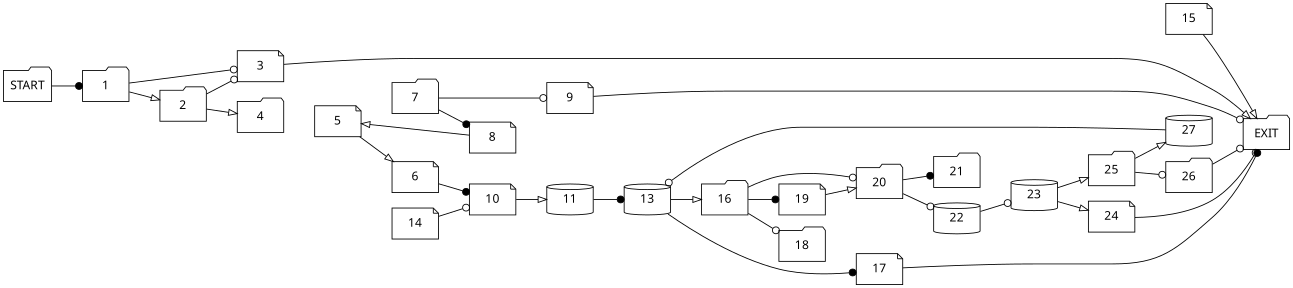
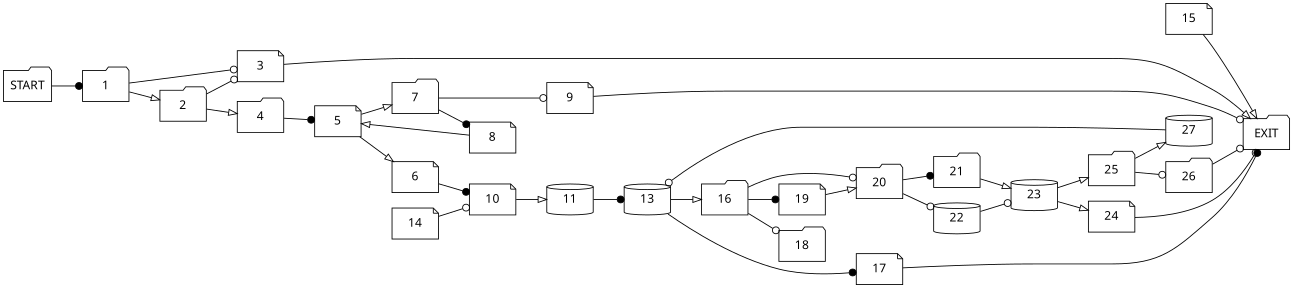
none -> (372, 111)
none -> (296, 119)
none -> (991, 182)
